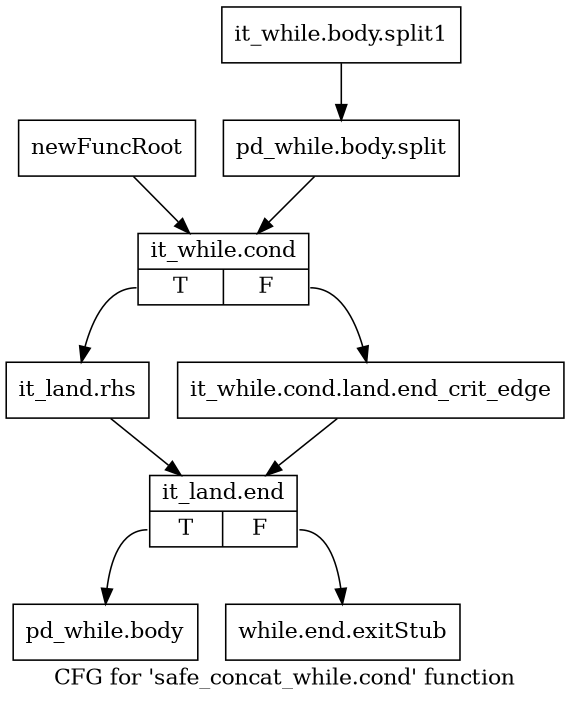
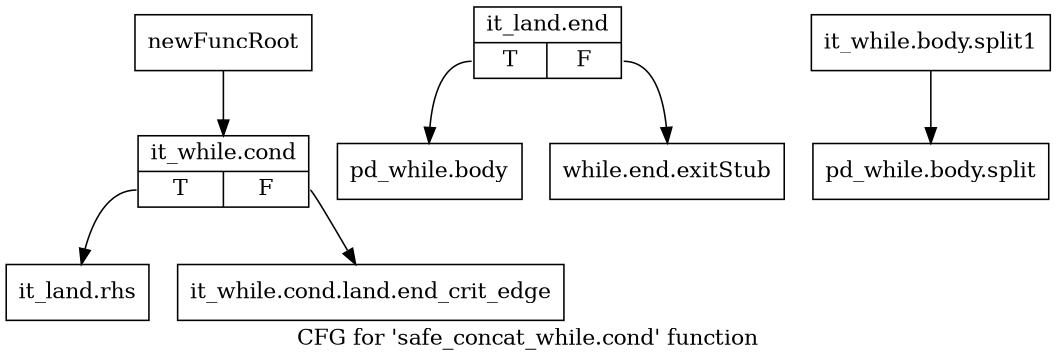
(292, 199) -> none
(140, 442) -> none
(308, 442) -> none
